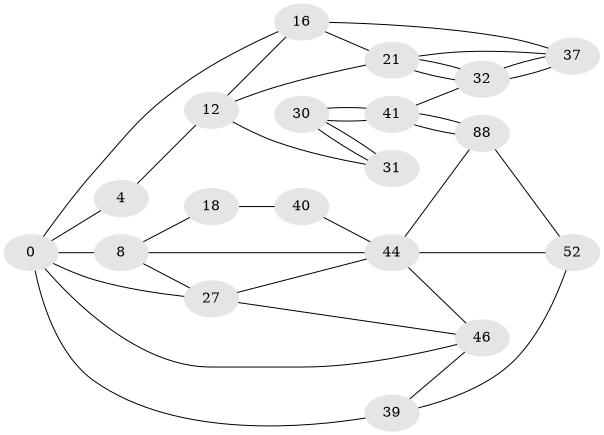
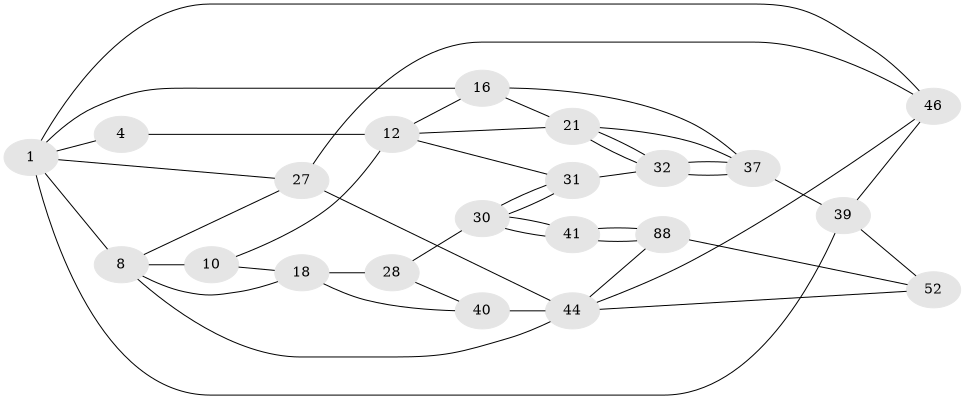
(437, 97) -> (618, 174)
none -> (797, 191)
(31, 253) -> (31, 157)
none -> (212, 265)
none -> (392, 273)
